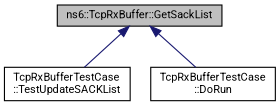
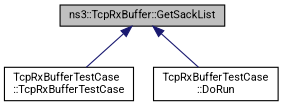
(140, 16) -> (142, 16)
(67, 84) -> (69, 84)
